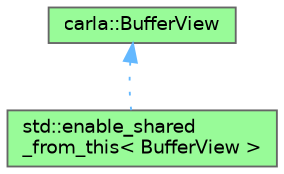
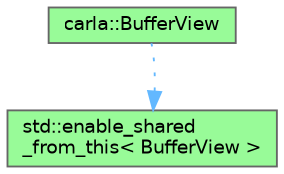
(130, 86) -> (154, 67)
